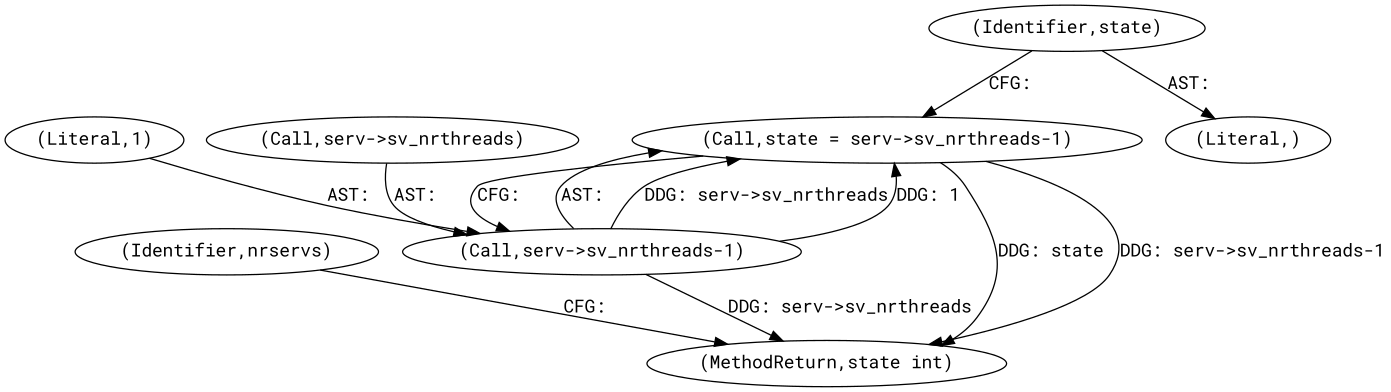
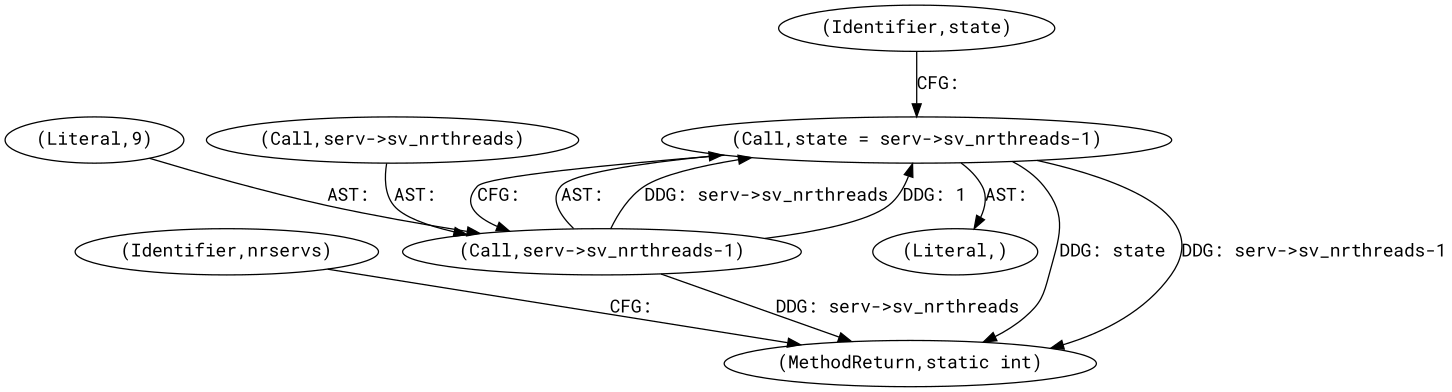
(1153, 81) -> (982, 187)
(94, 140) -> (94, 140)
(827, 364) -> (910, 364)
